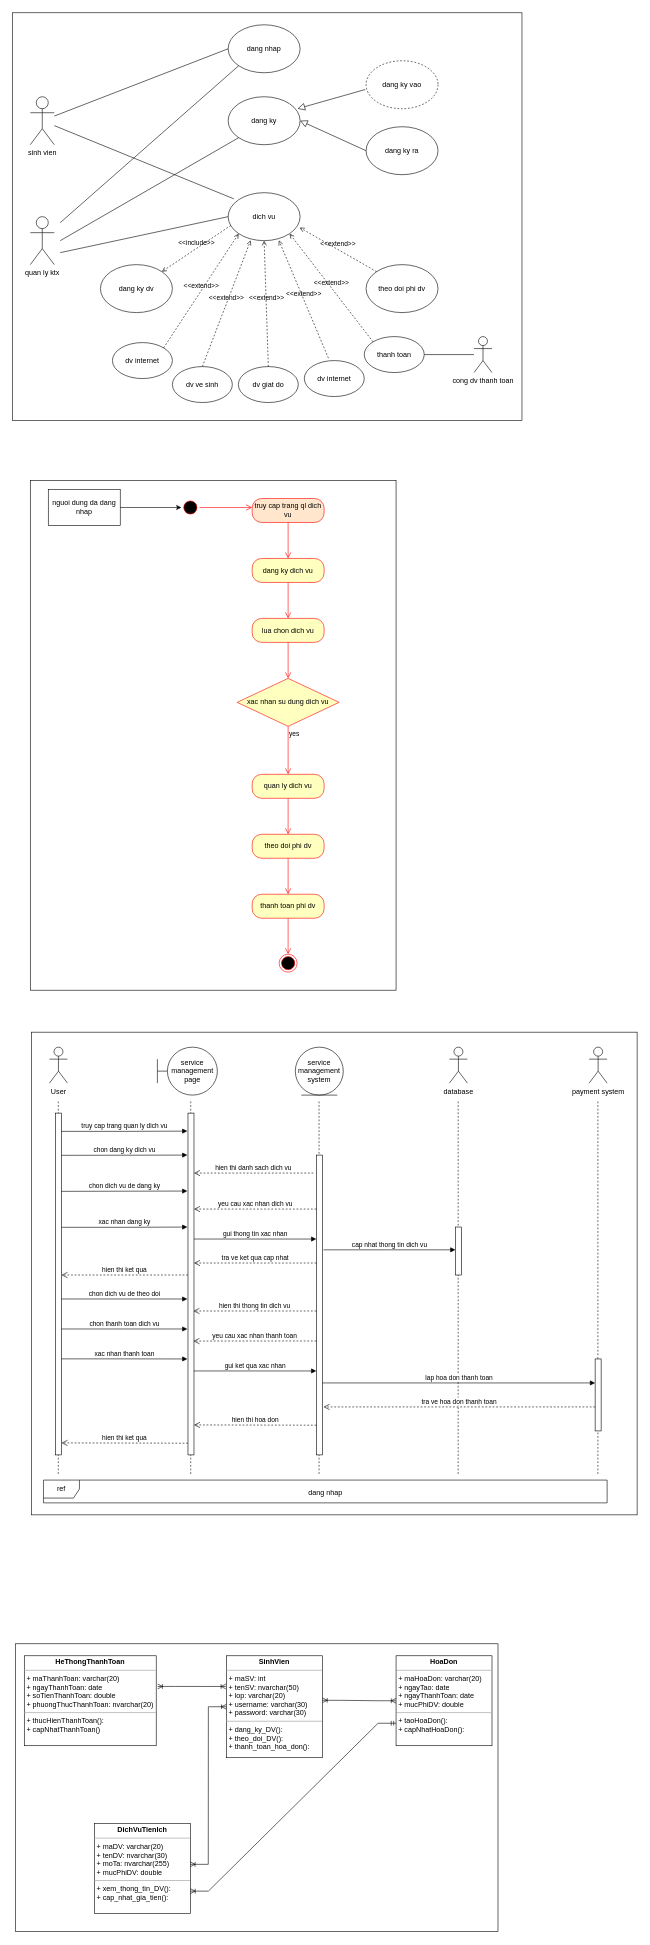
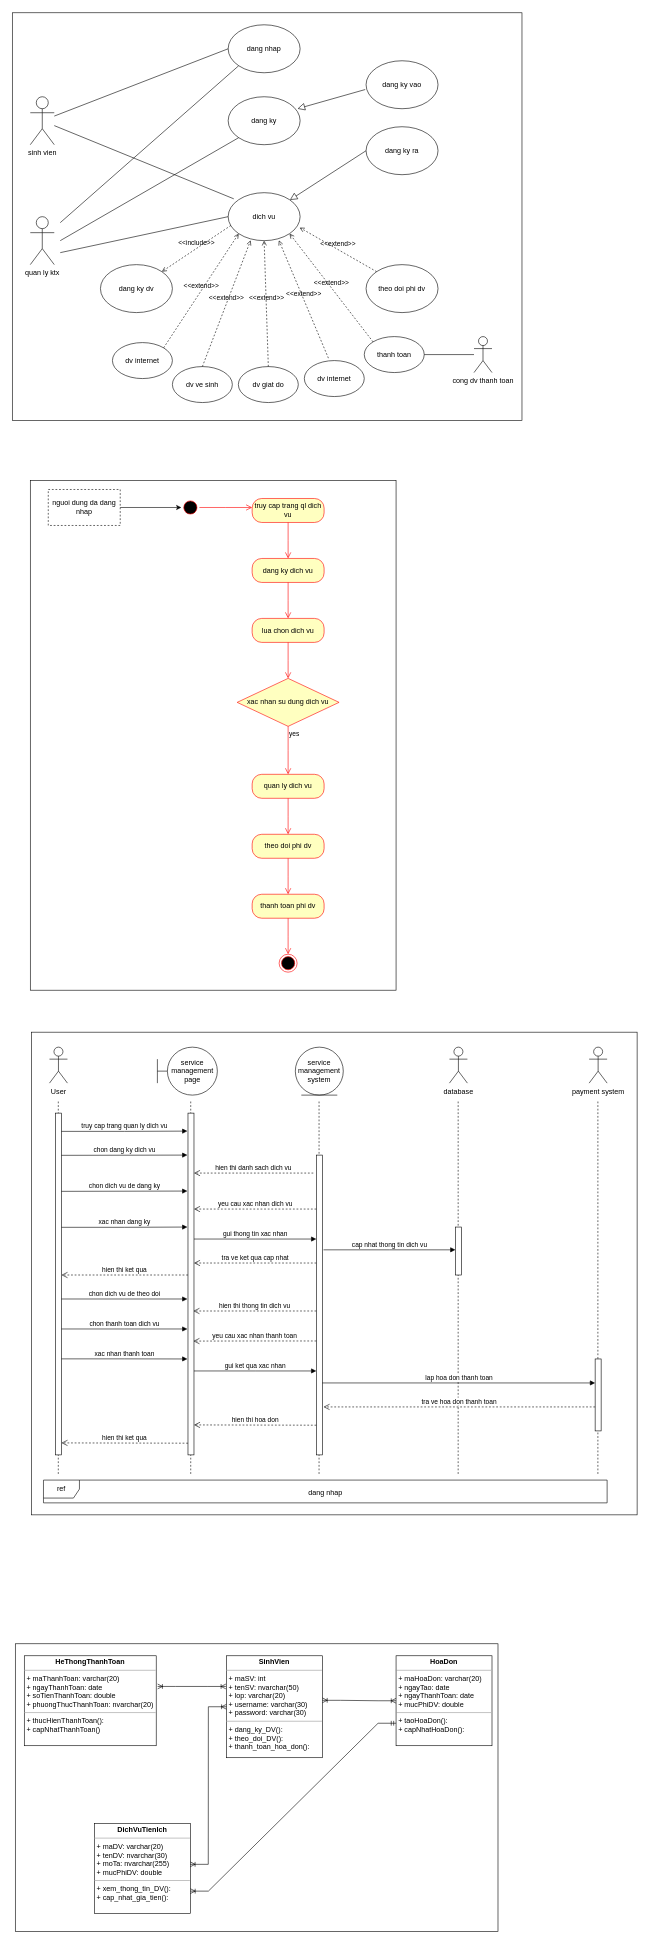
(402, 84) -> (402, 84)
(337, 137) -> (332, 173)
(84, 507) -> (84, 507)
(288, 510) -> (288, 510)
